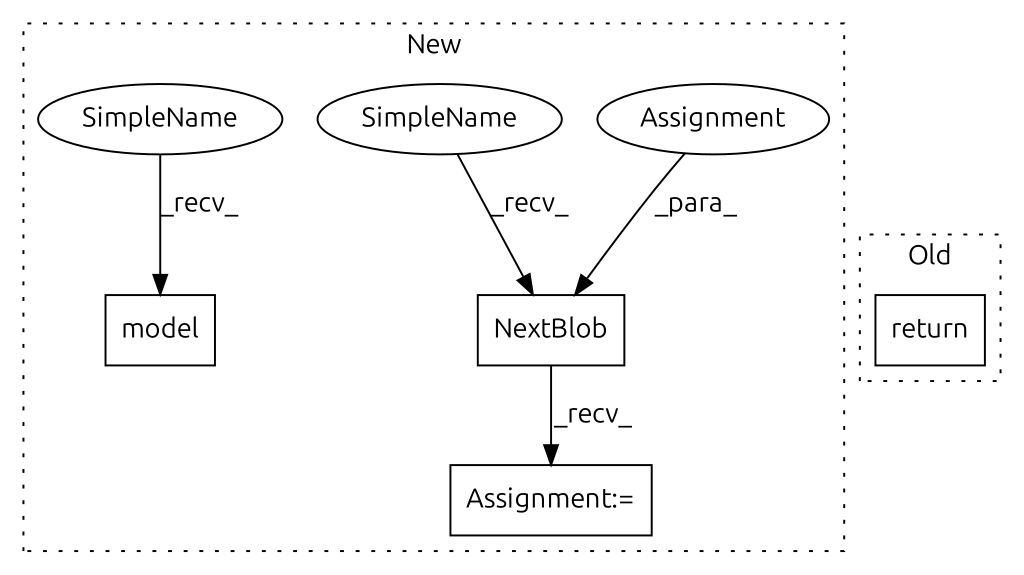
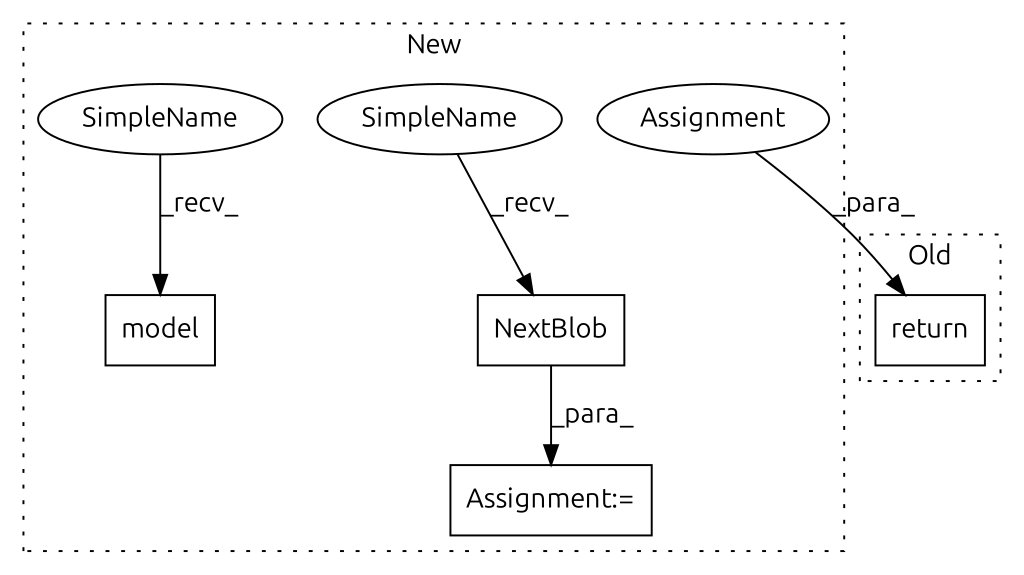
(635, 215) -> (828, 212)
(593, 415) -> (593, 415)
